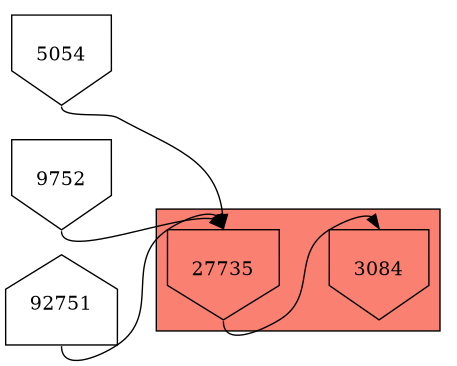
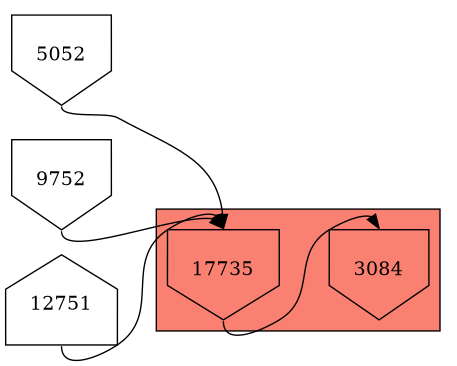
(62, 55) -> (62, 55)
(223, 270) -> (223, 270)
(62, 305) -> (62, 305)
